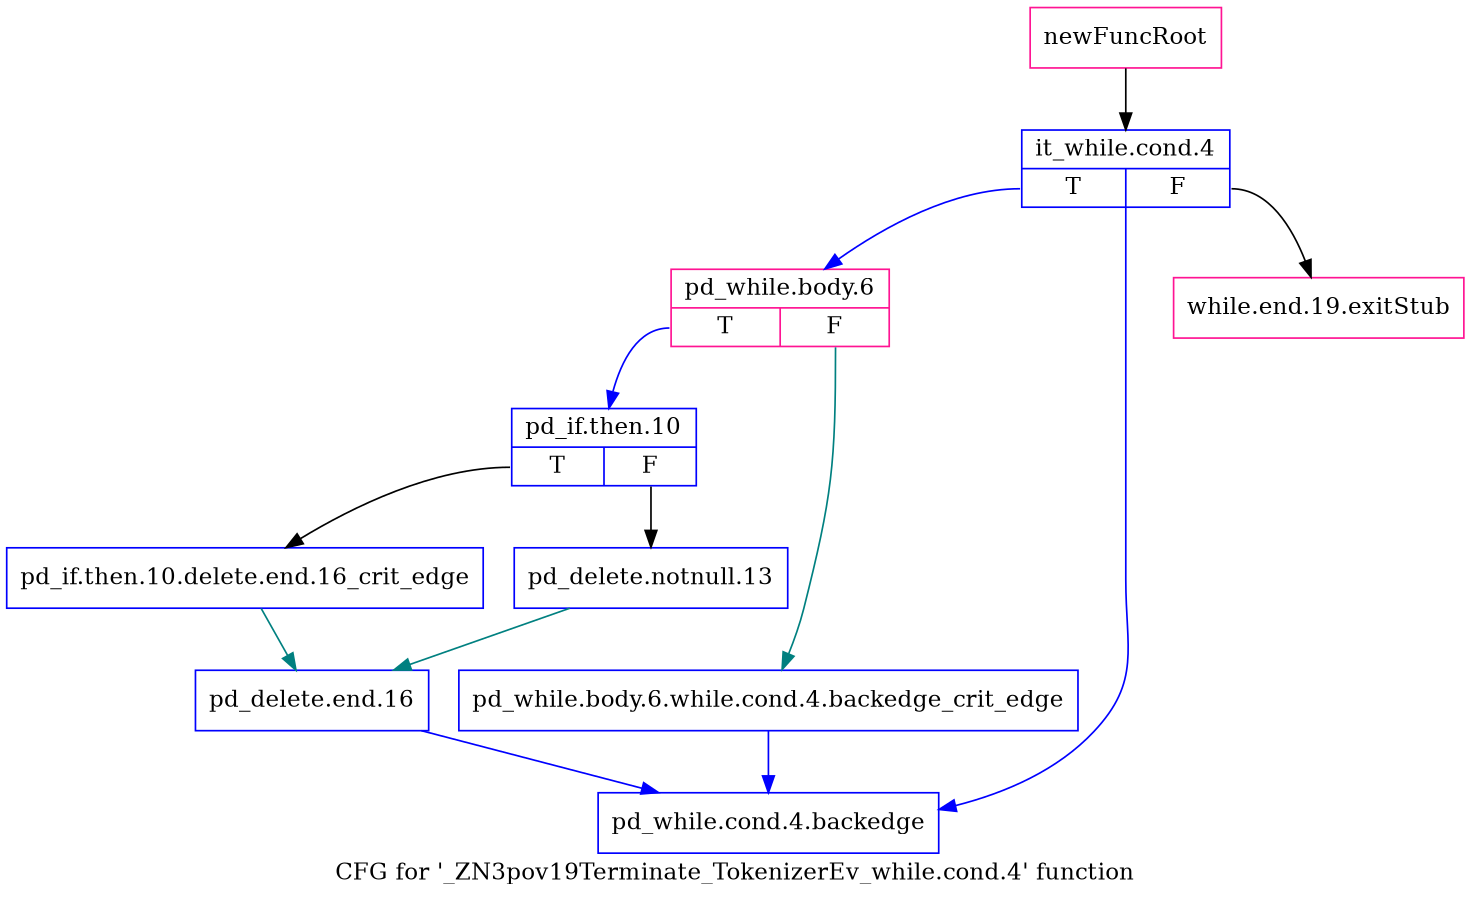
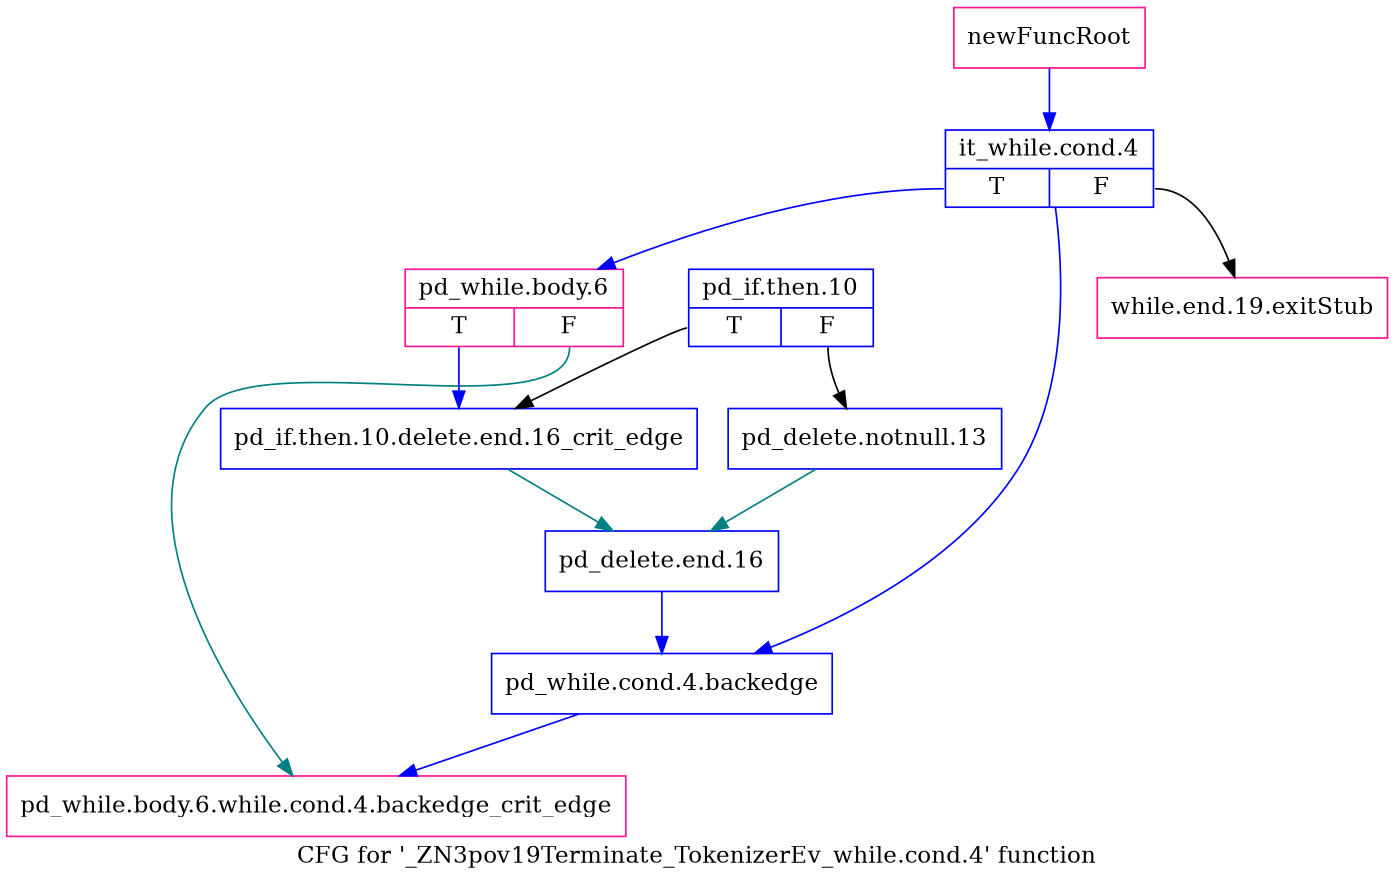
(1126, 91) -> (1049, 91)
(631, 350) -> (459, 369)
(768, 700) -> (316, 806)
(768, 753) -> (498, 742)
